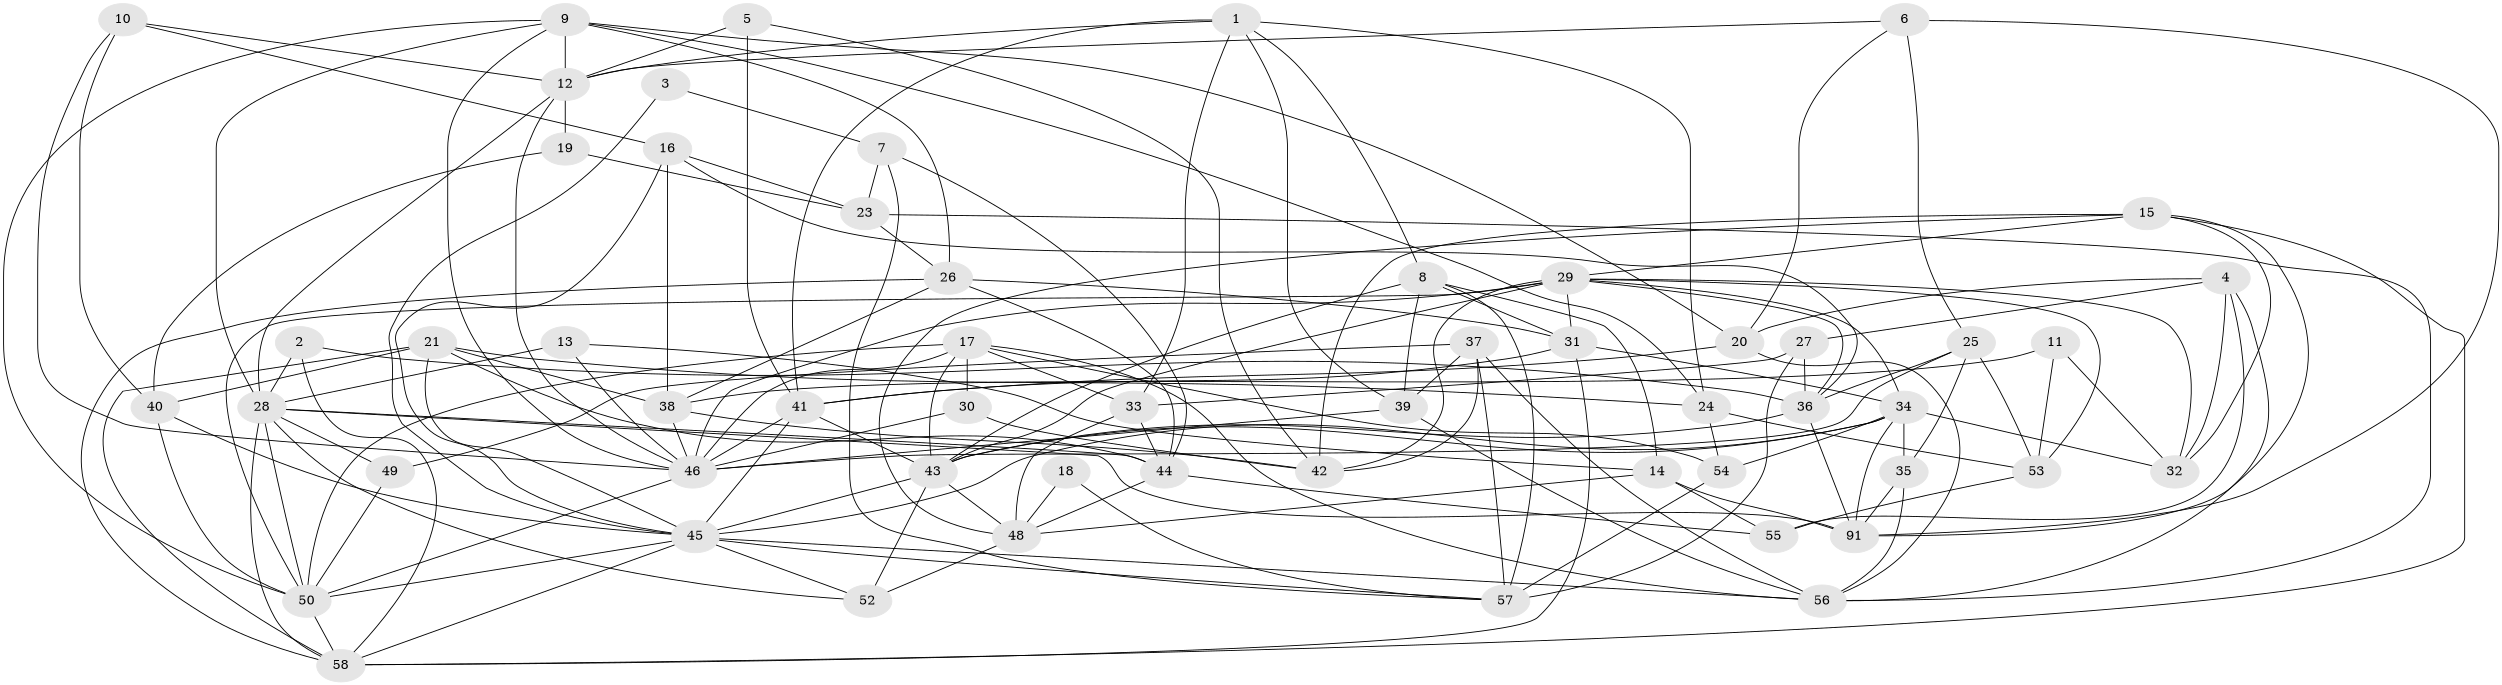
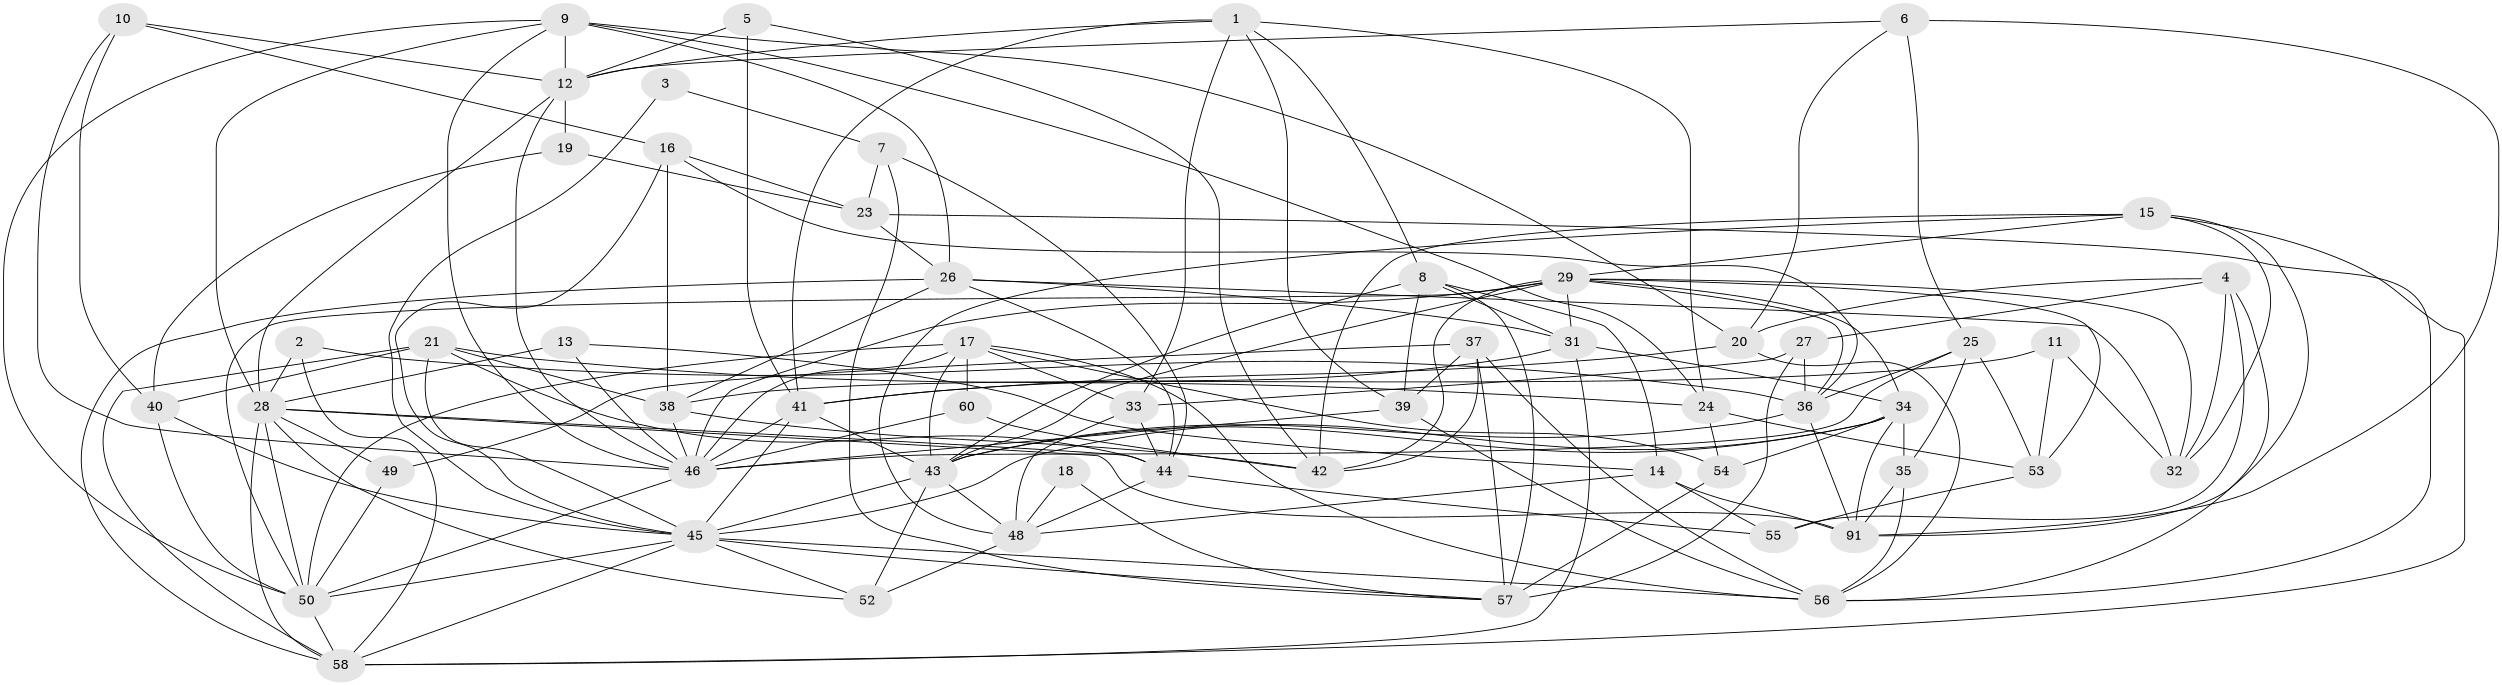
(967, 407) -> (967, 407)
(2034, 438) -> (1609, 304)
